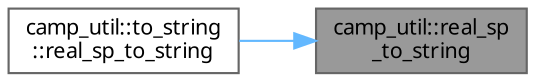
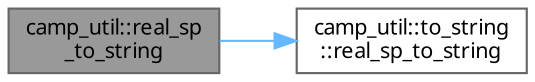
(267, 41) -> (247, 41)
